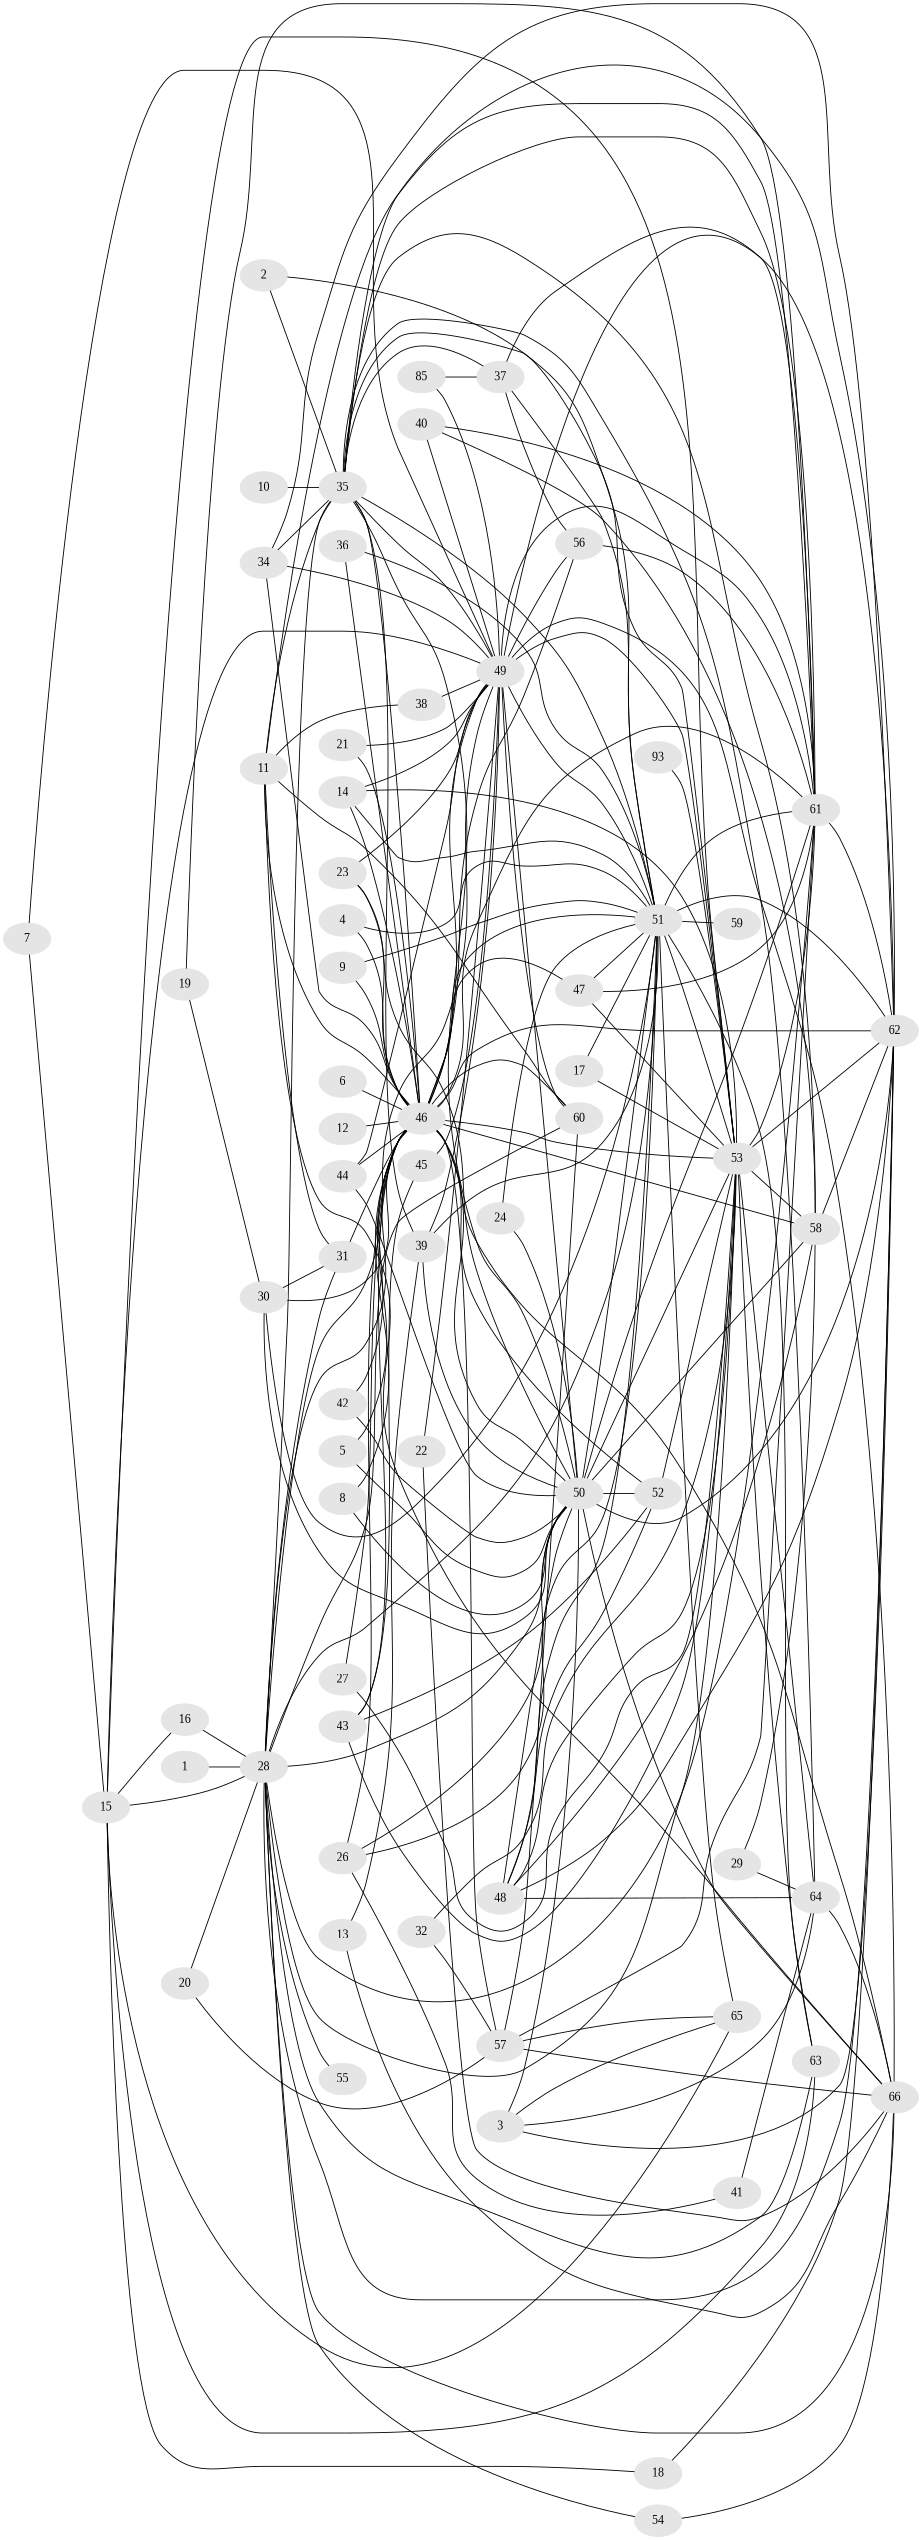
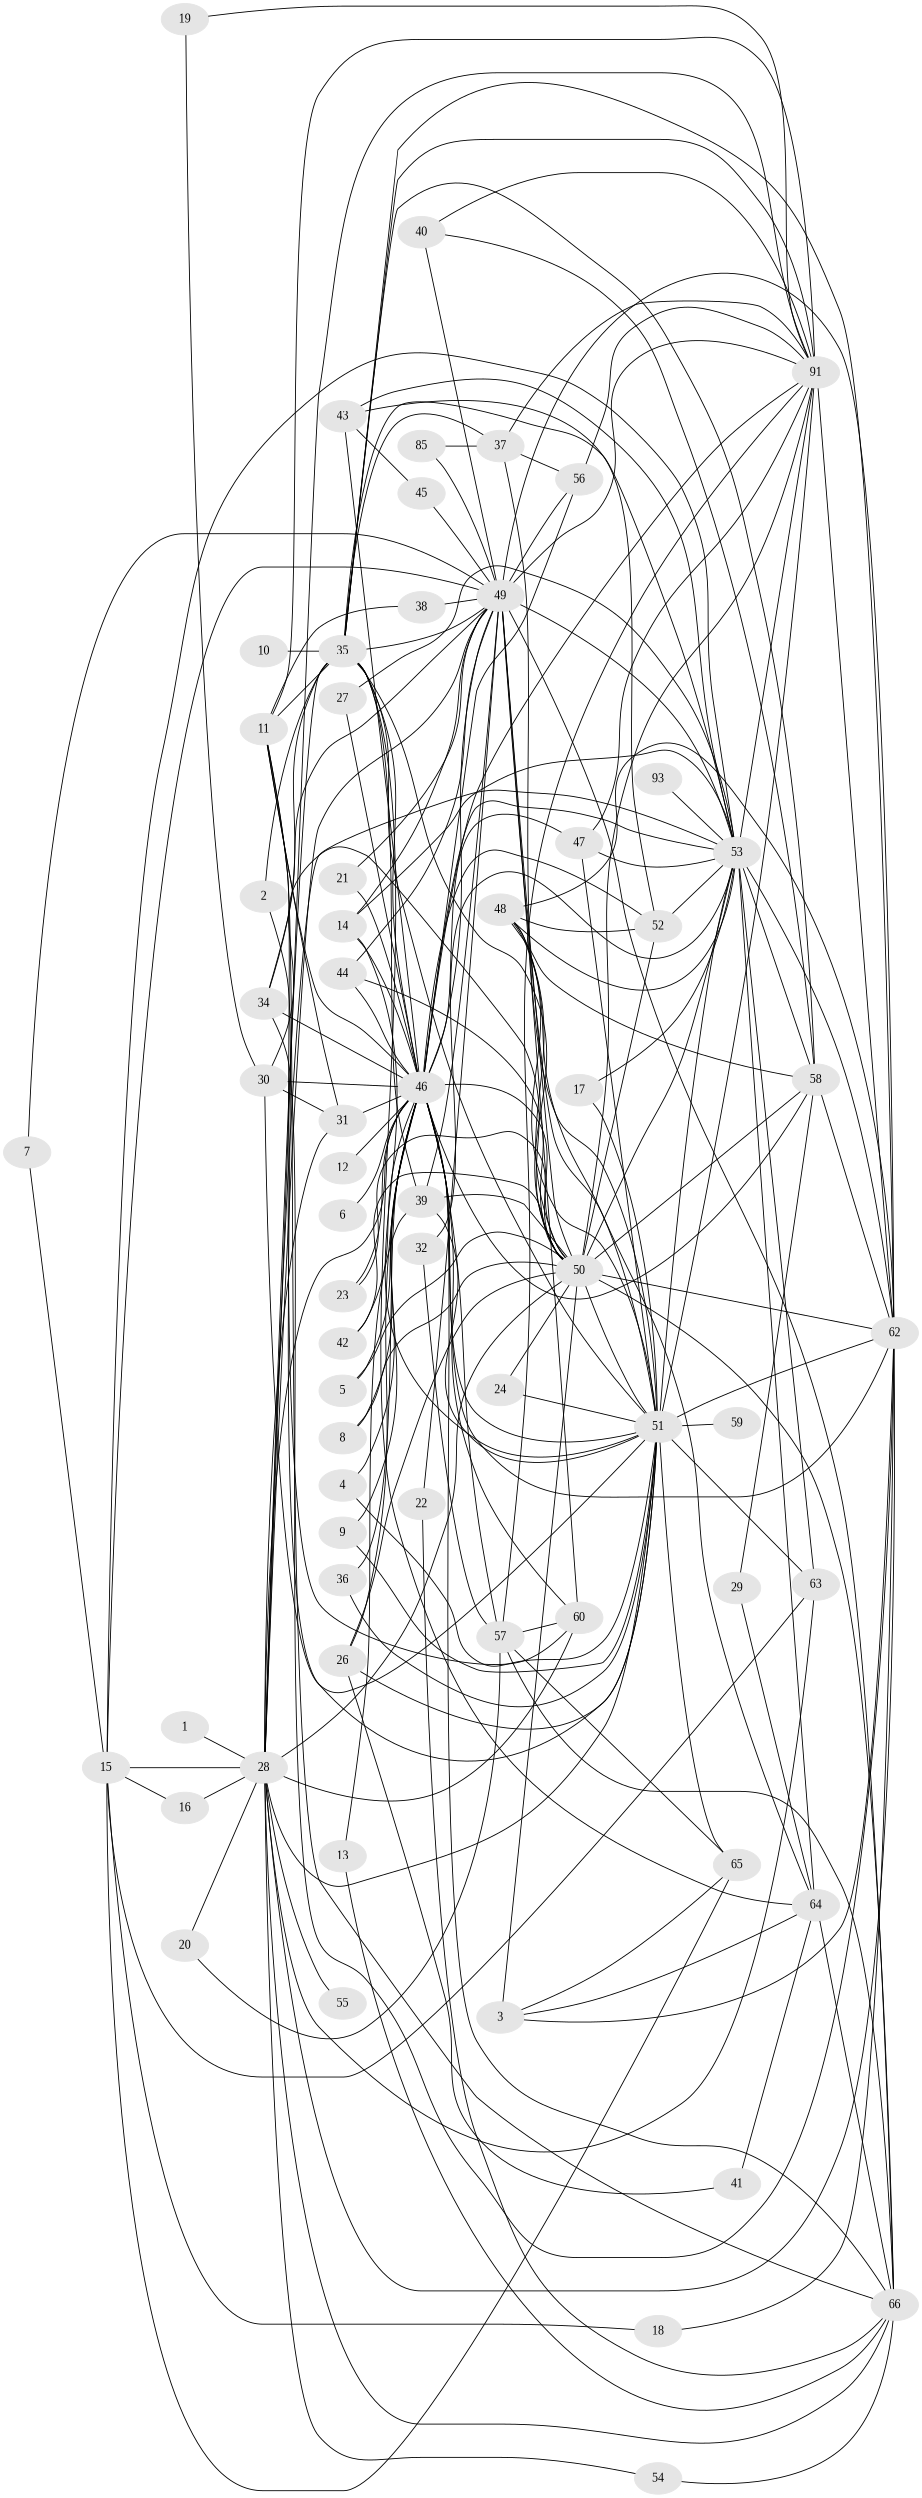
(440, 785) -> none
(816, 810) -> (816, 372)
